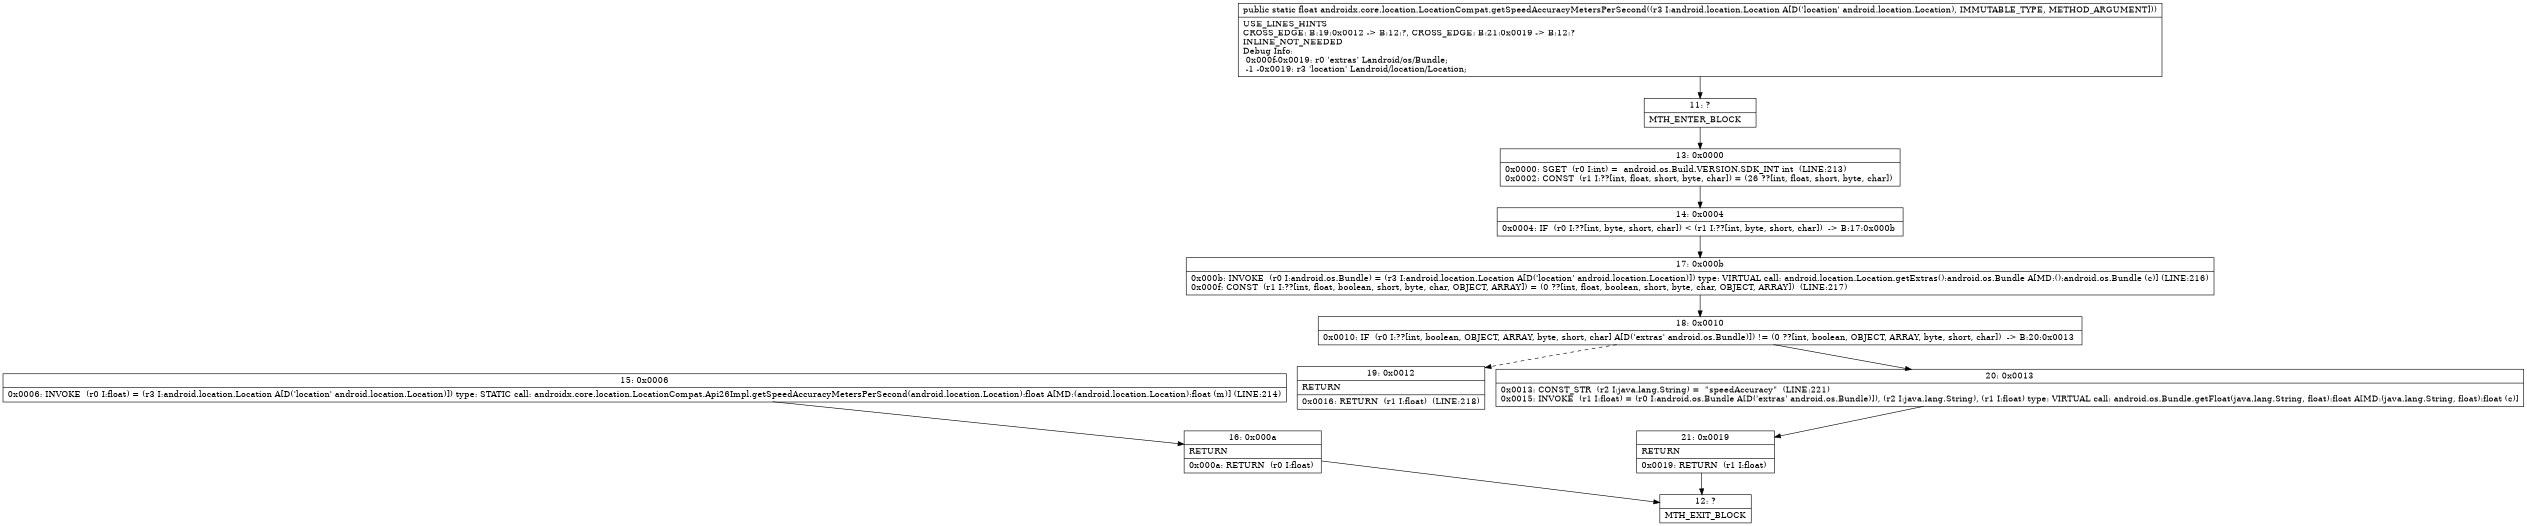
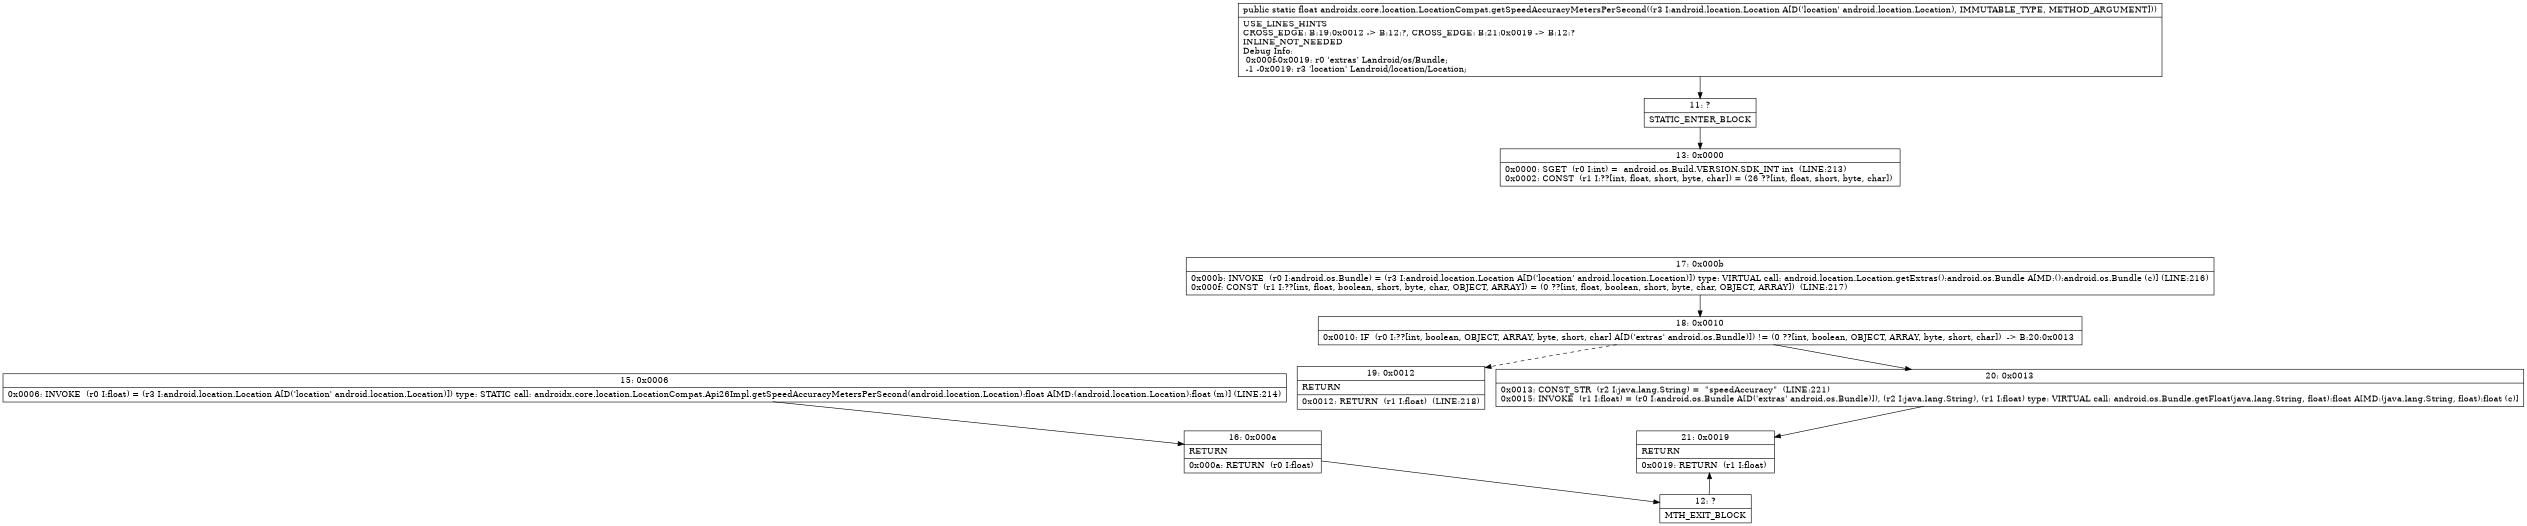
(1695, 120) -> (1700, 120)
(1700, 222) -> none
(1391, 402) -> (1391, 402)
(1701, 481) -> (1709, 487)
